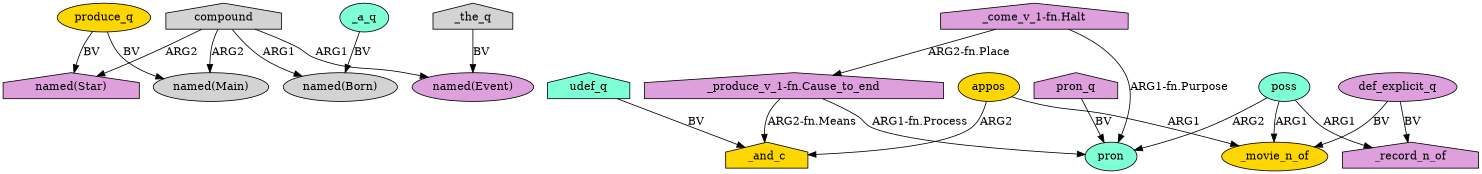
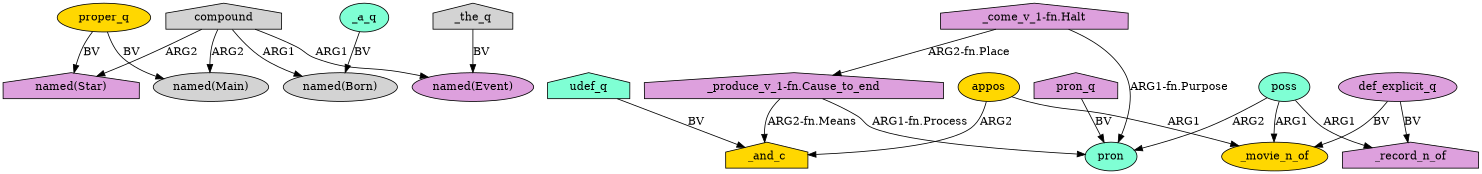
(104, 18) -> (104, 18)
